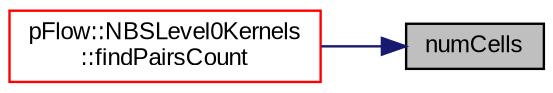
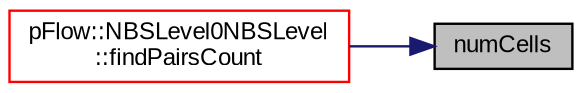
(165, 46) -> (179, 46)
